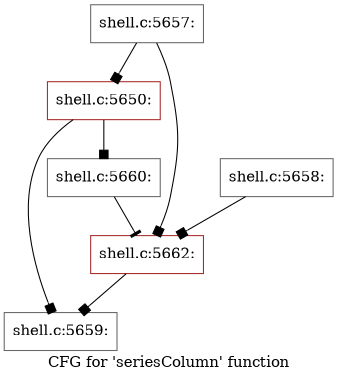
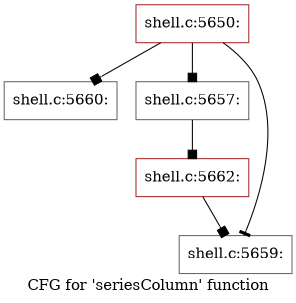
(128, 58) -> (192, 57)
(277, 178) -> none
(29, 205) -> (268, 130)
(124, 214) -> none
